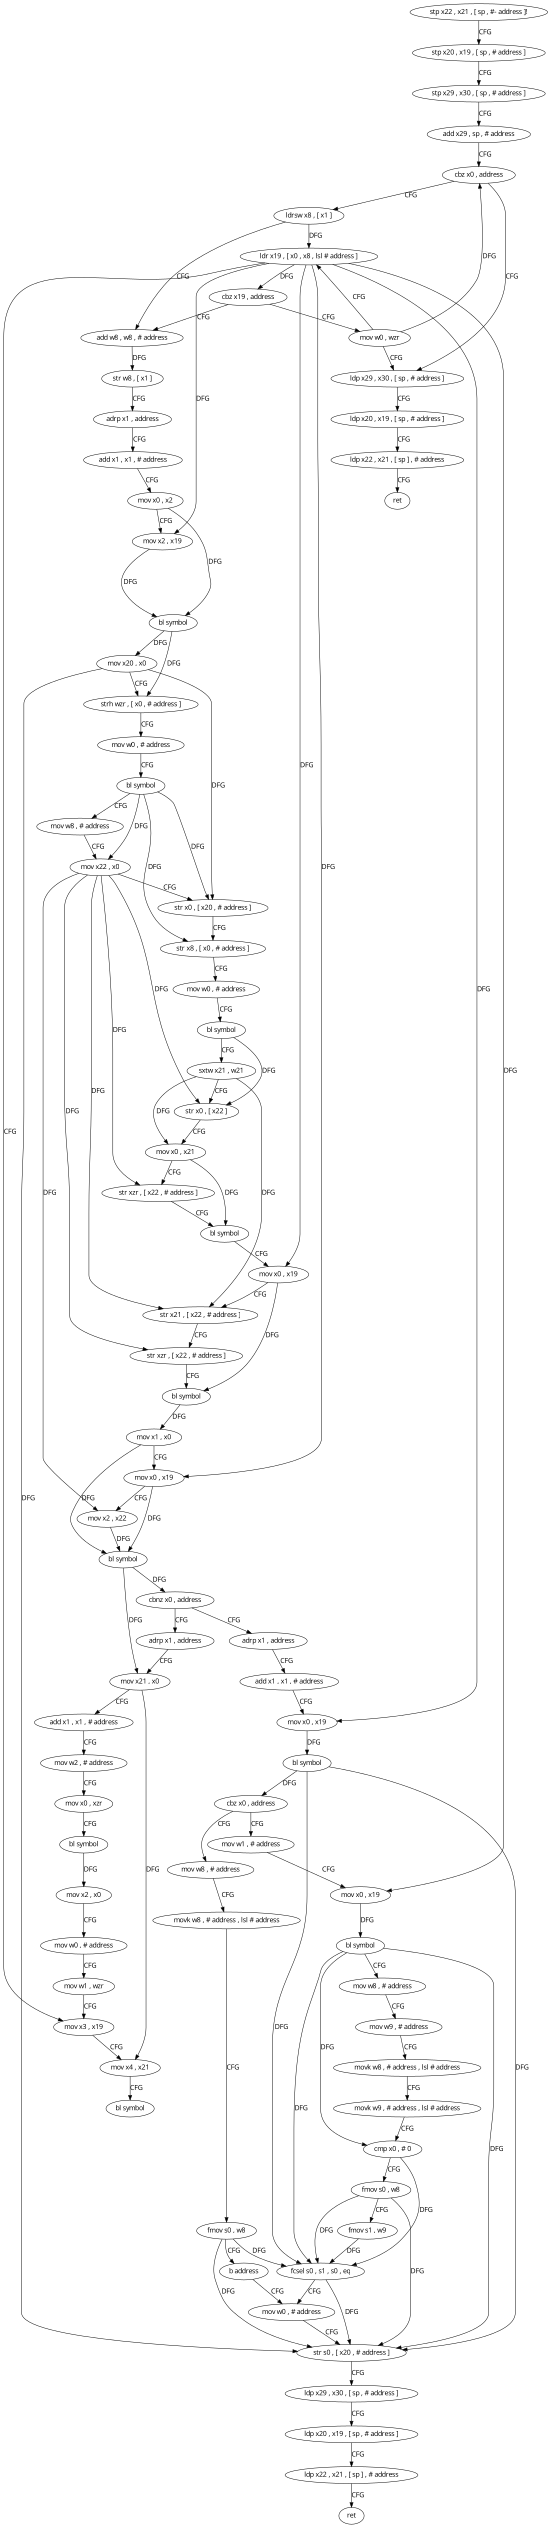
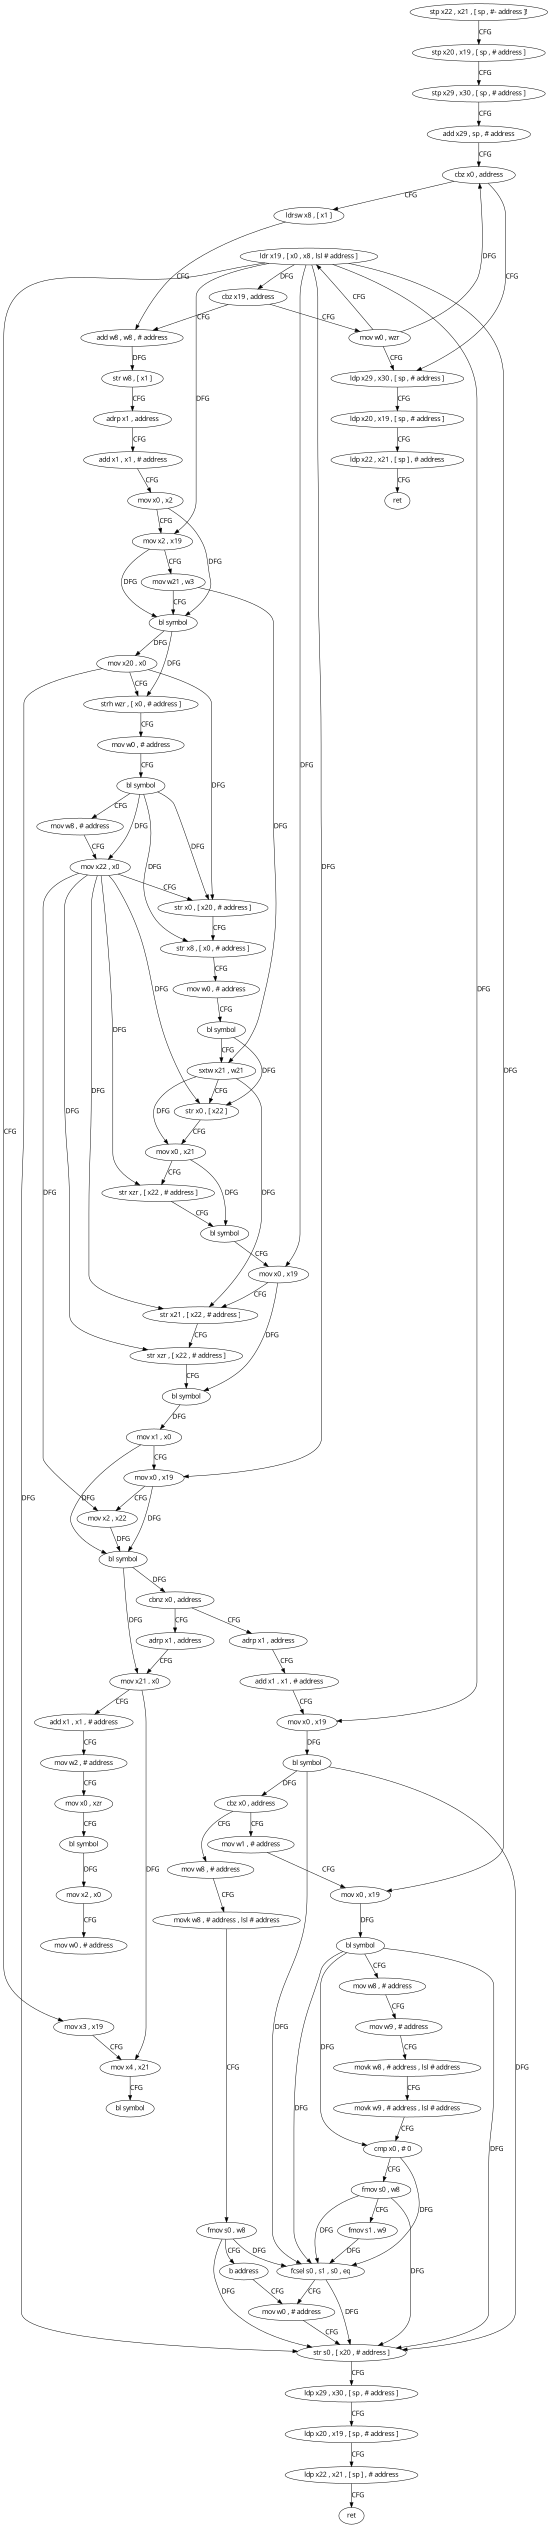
(309, 234) -> none
none -> (173, 582)
(84, 1986) -> none
